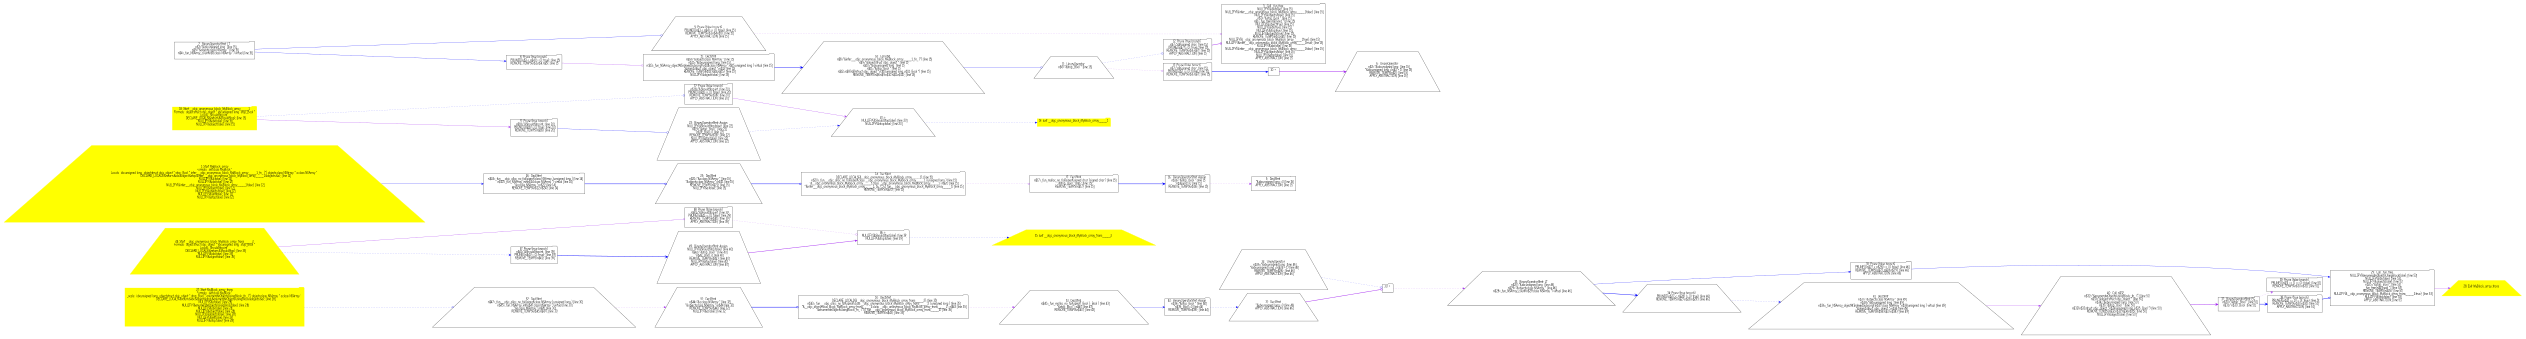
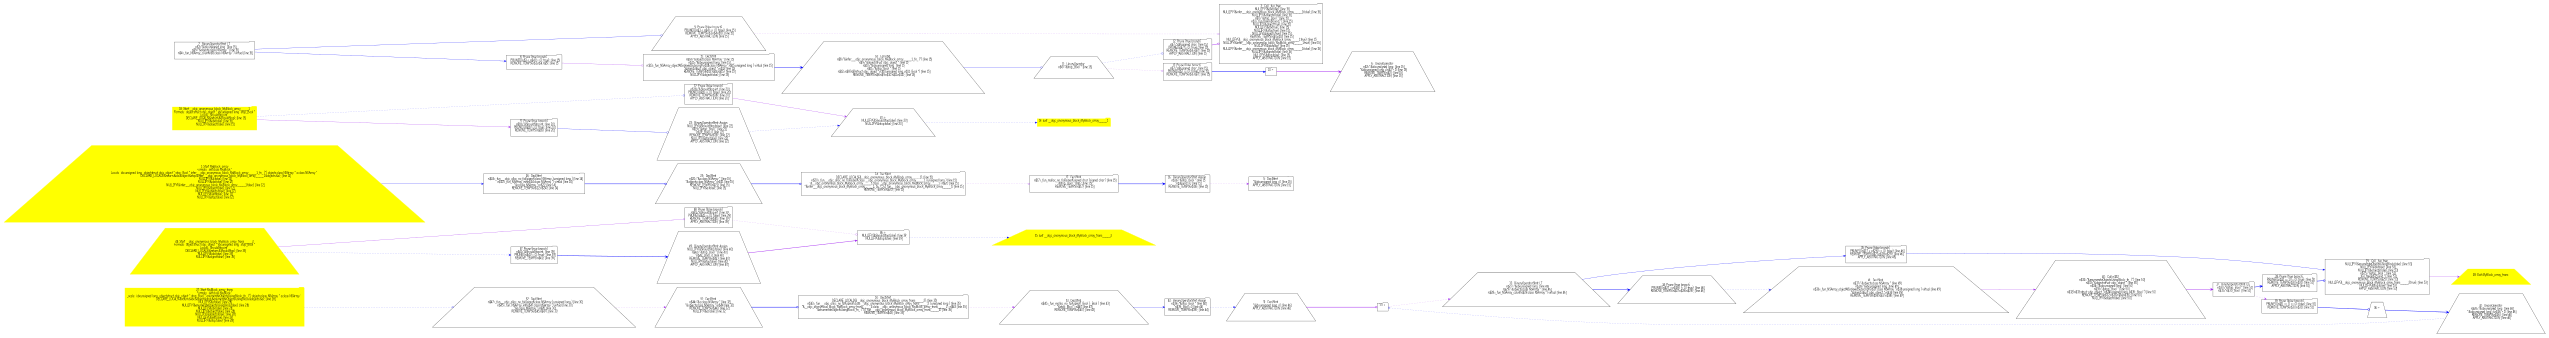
none -> (2377, 310)
